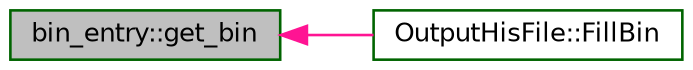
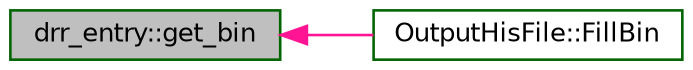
(145, 35) -> (145, 35)
